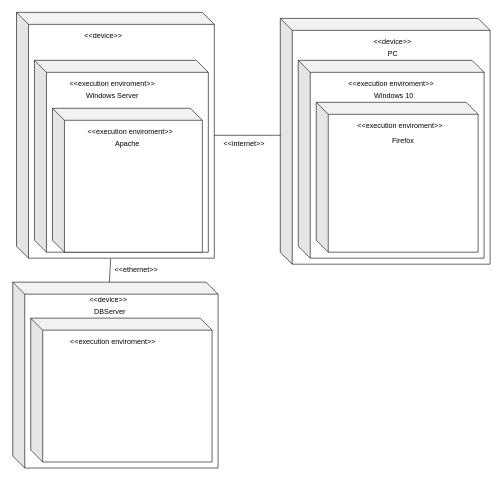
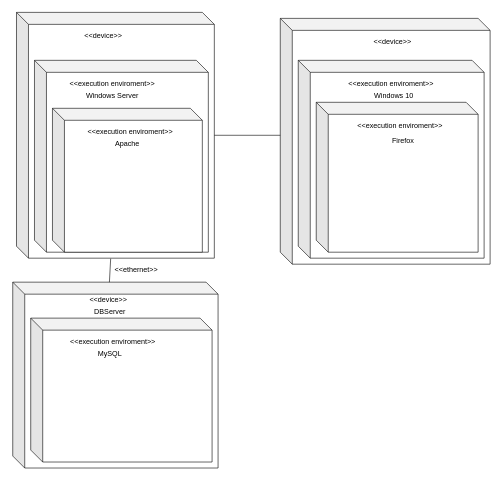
(393, 54) -> none
(245, 144) -> none
none -> (110, 354)
